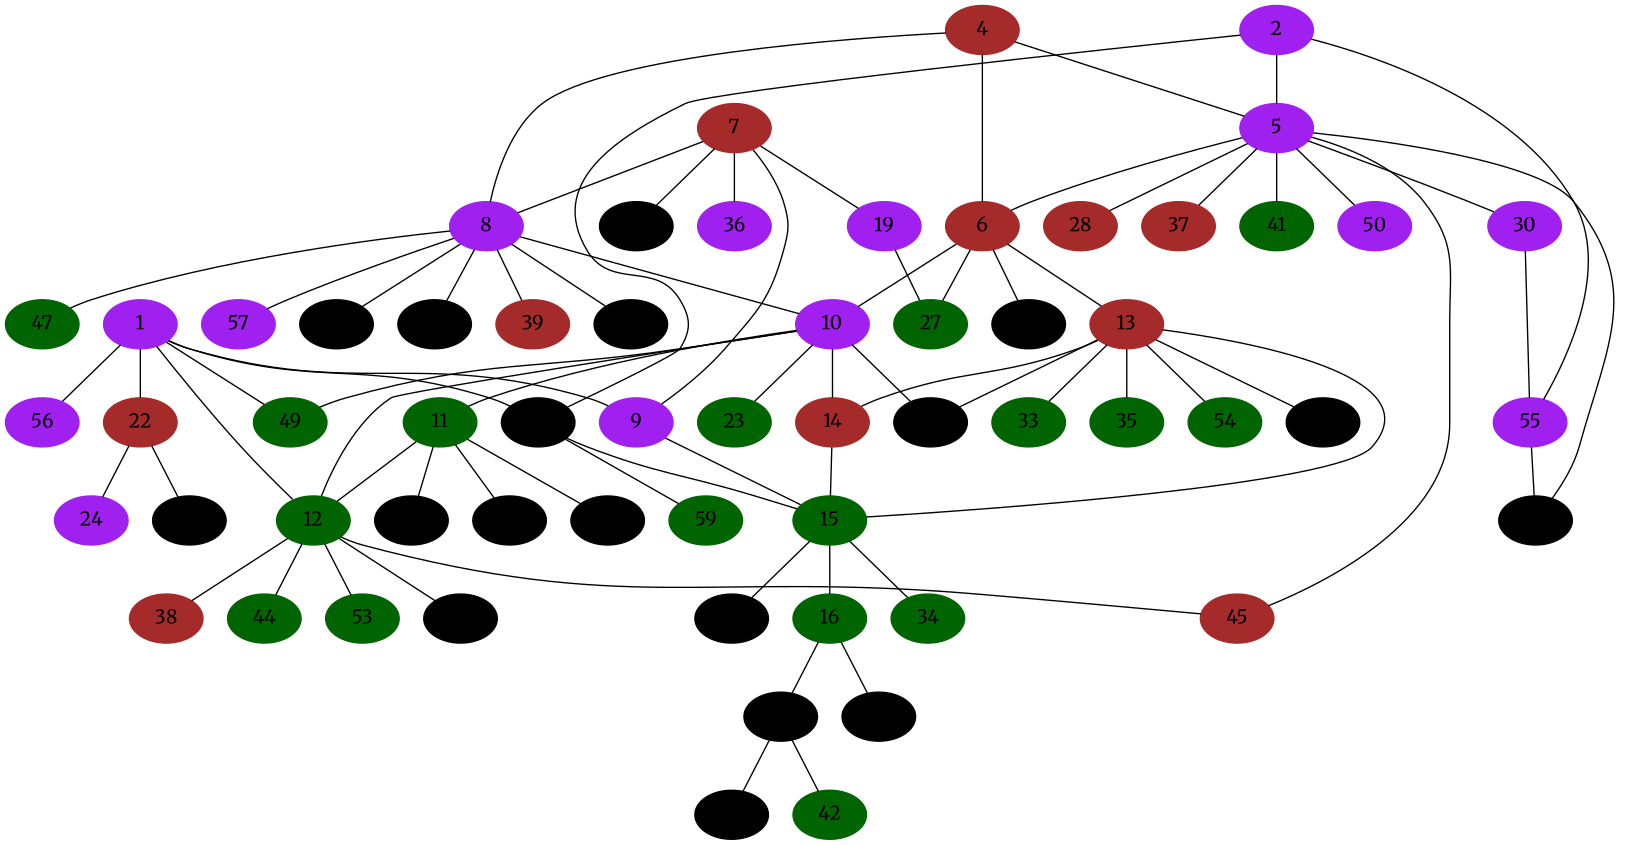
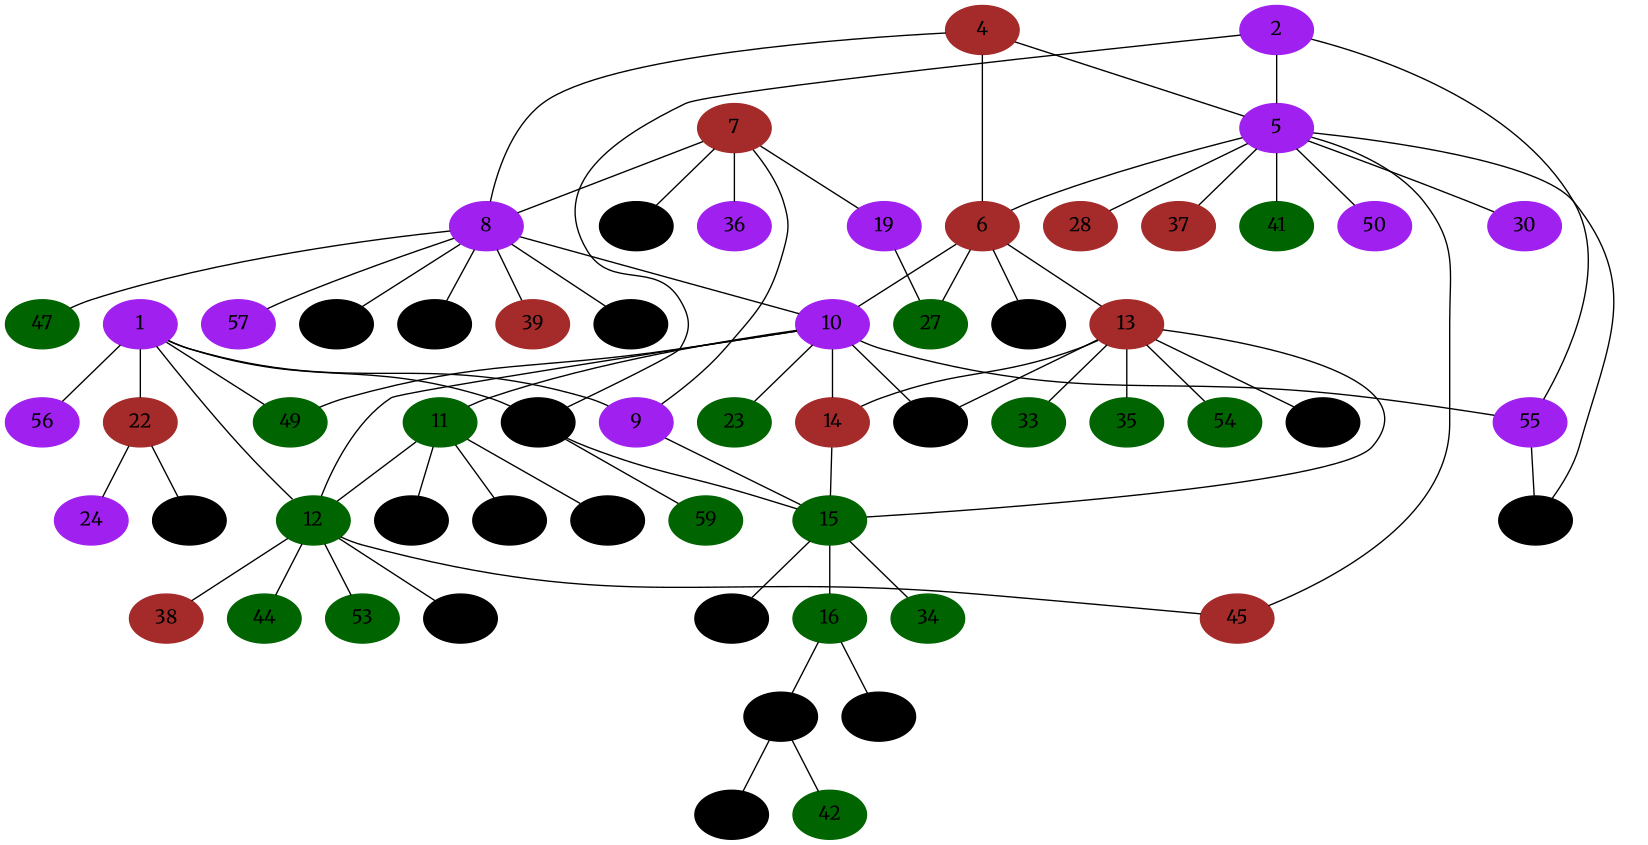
(1527, 324) -> (1176, 386)
